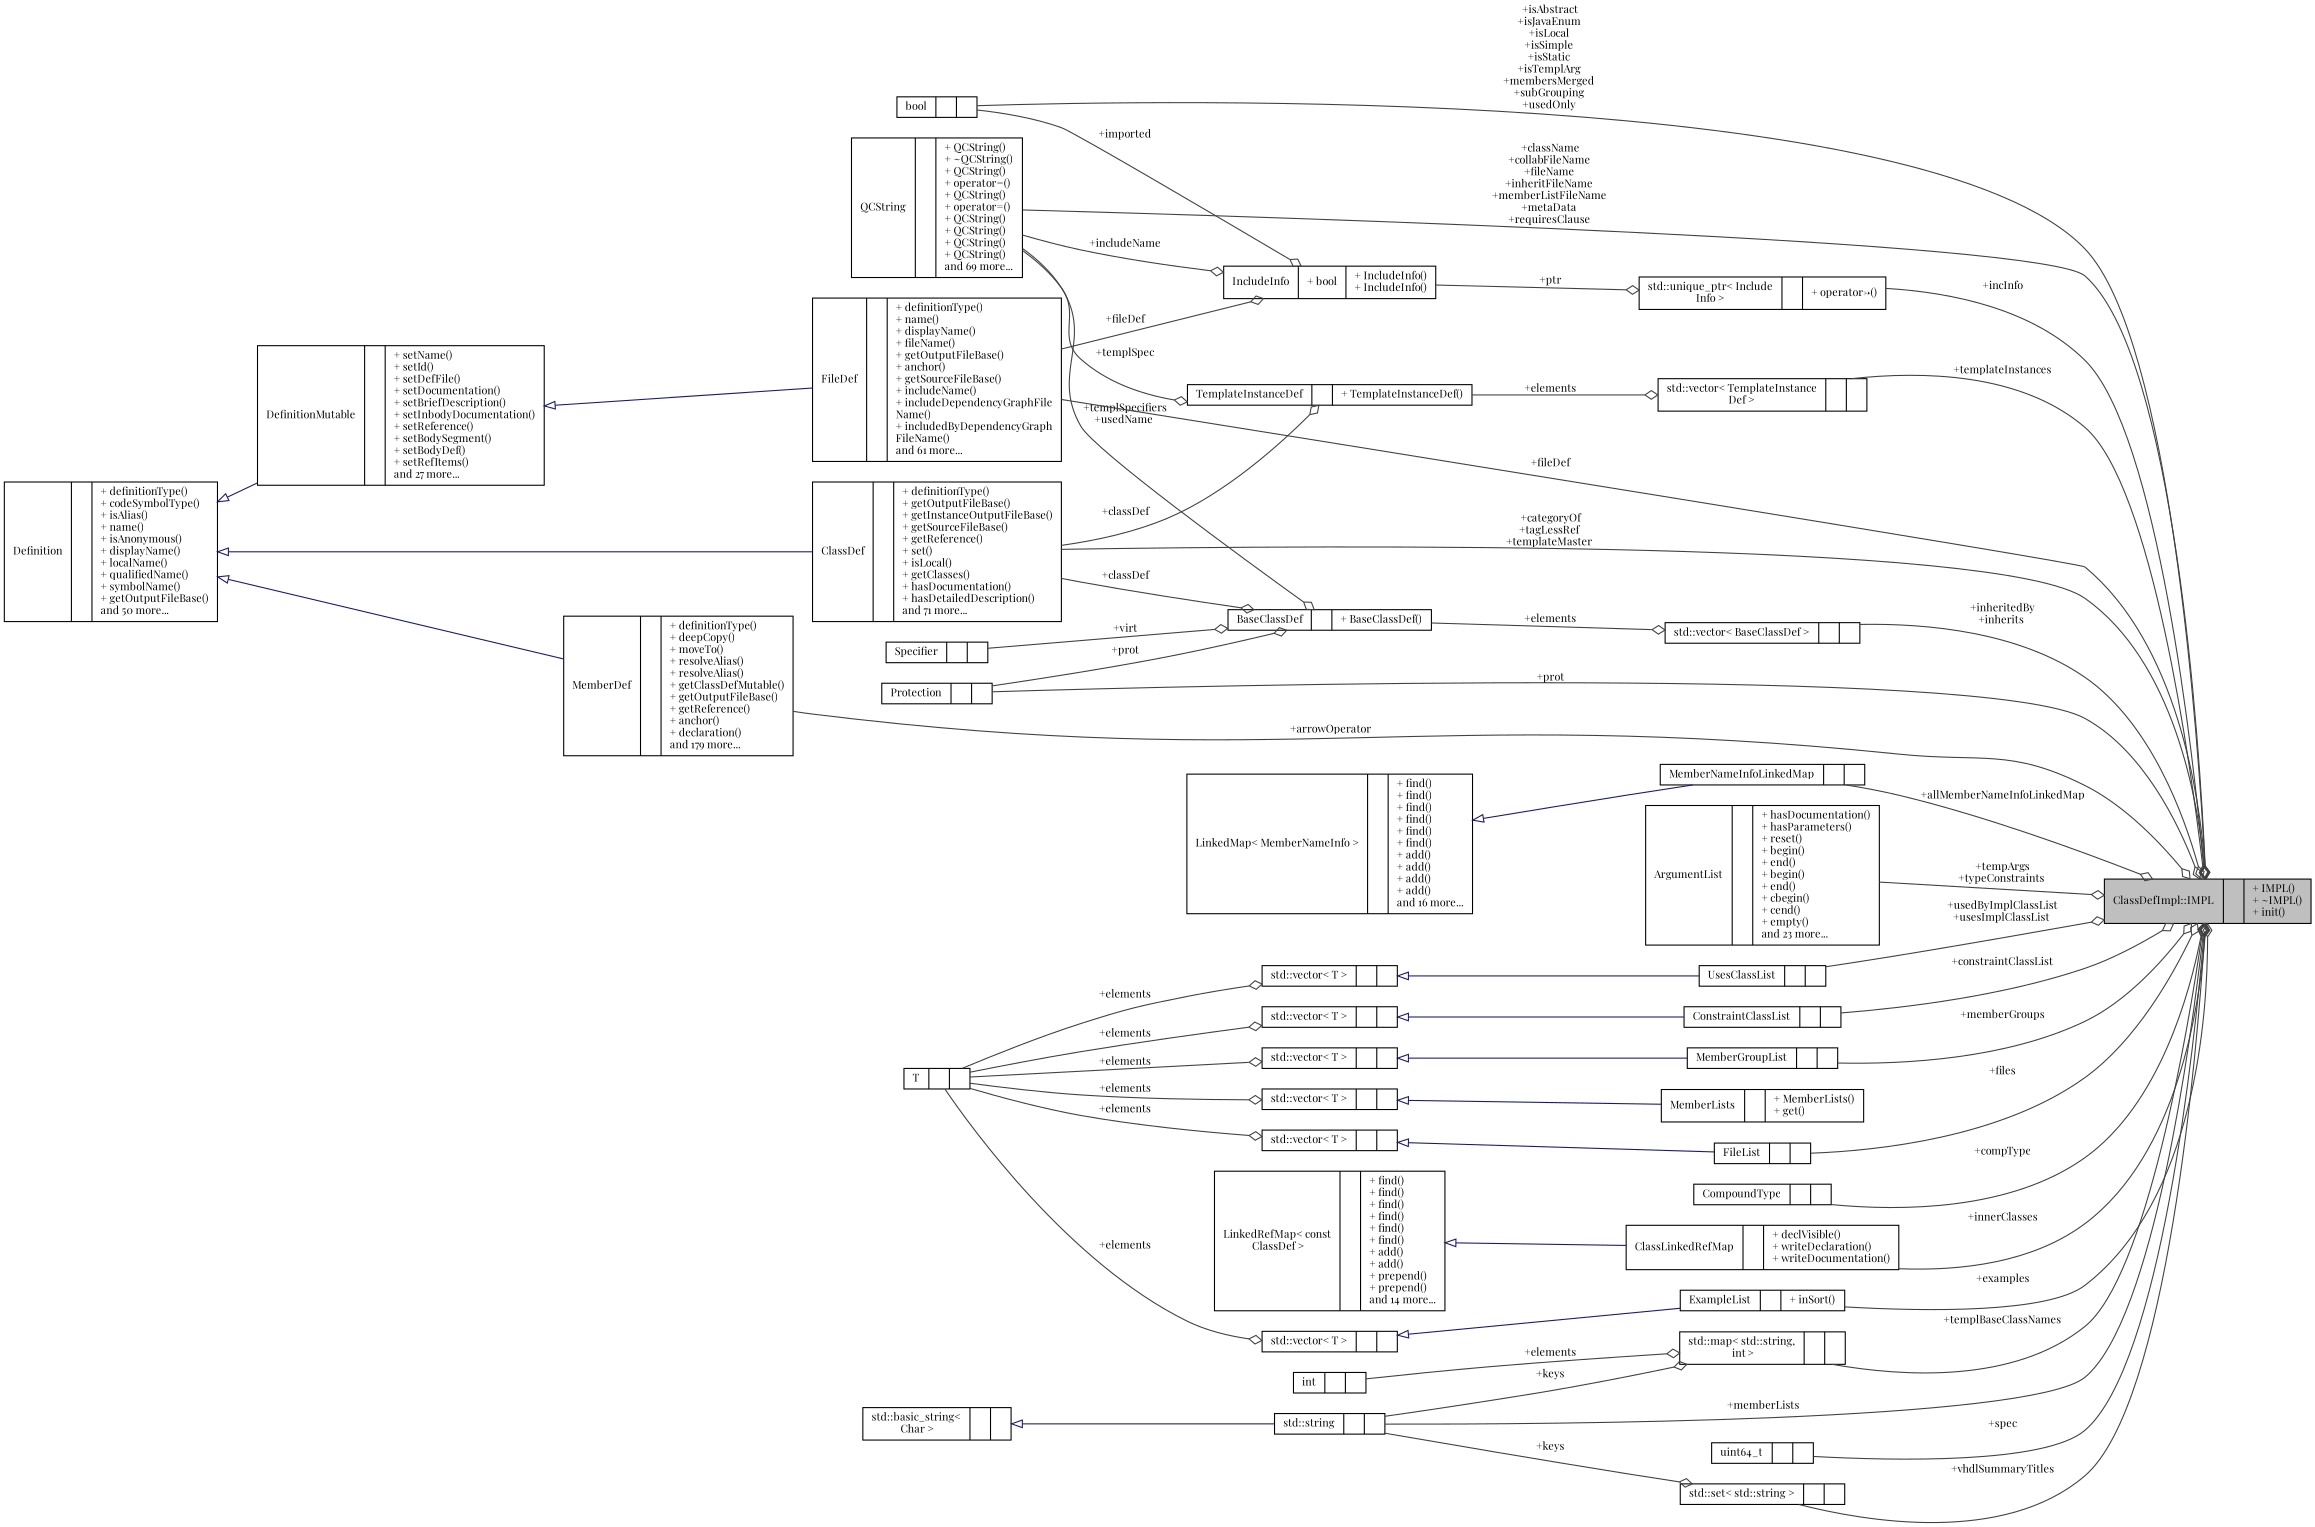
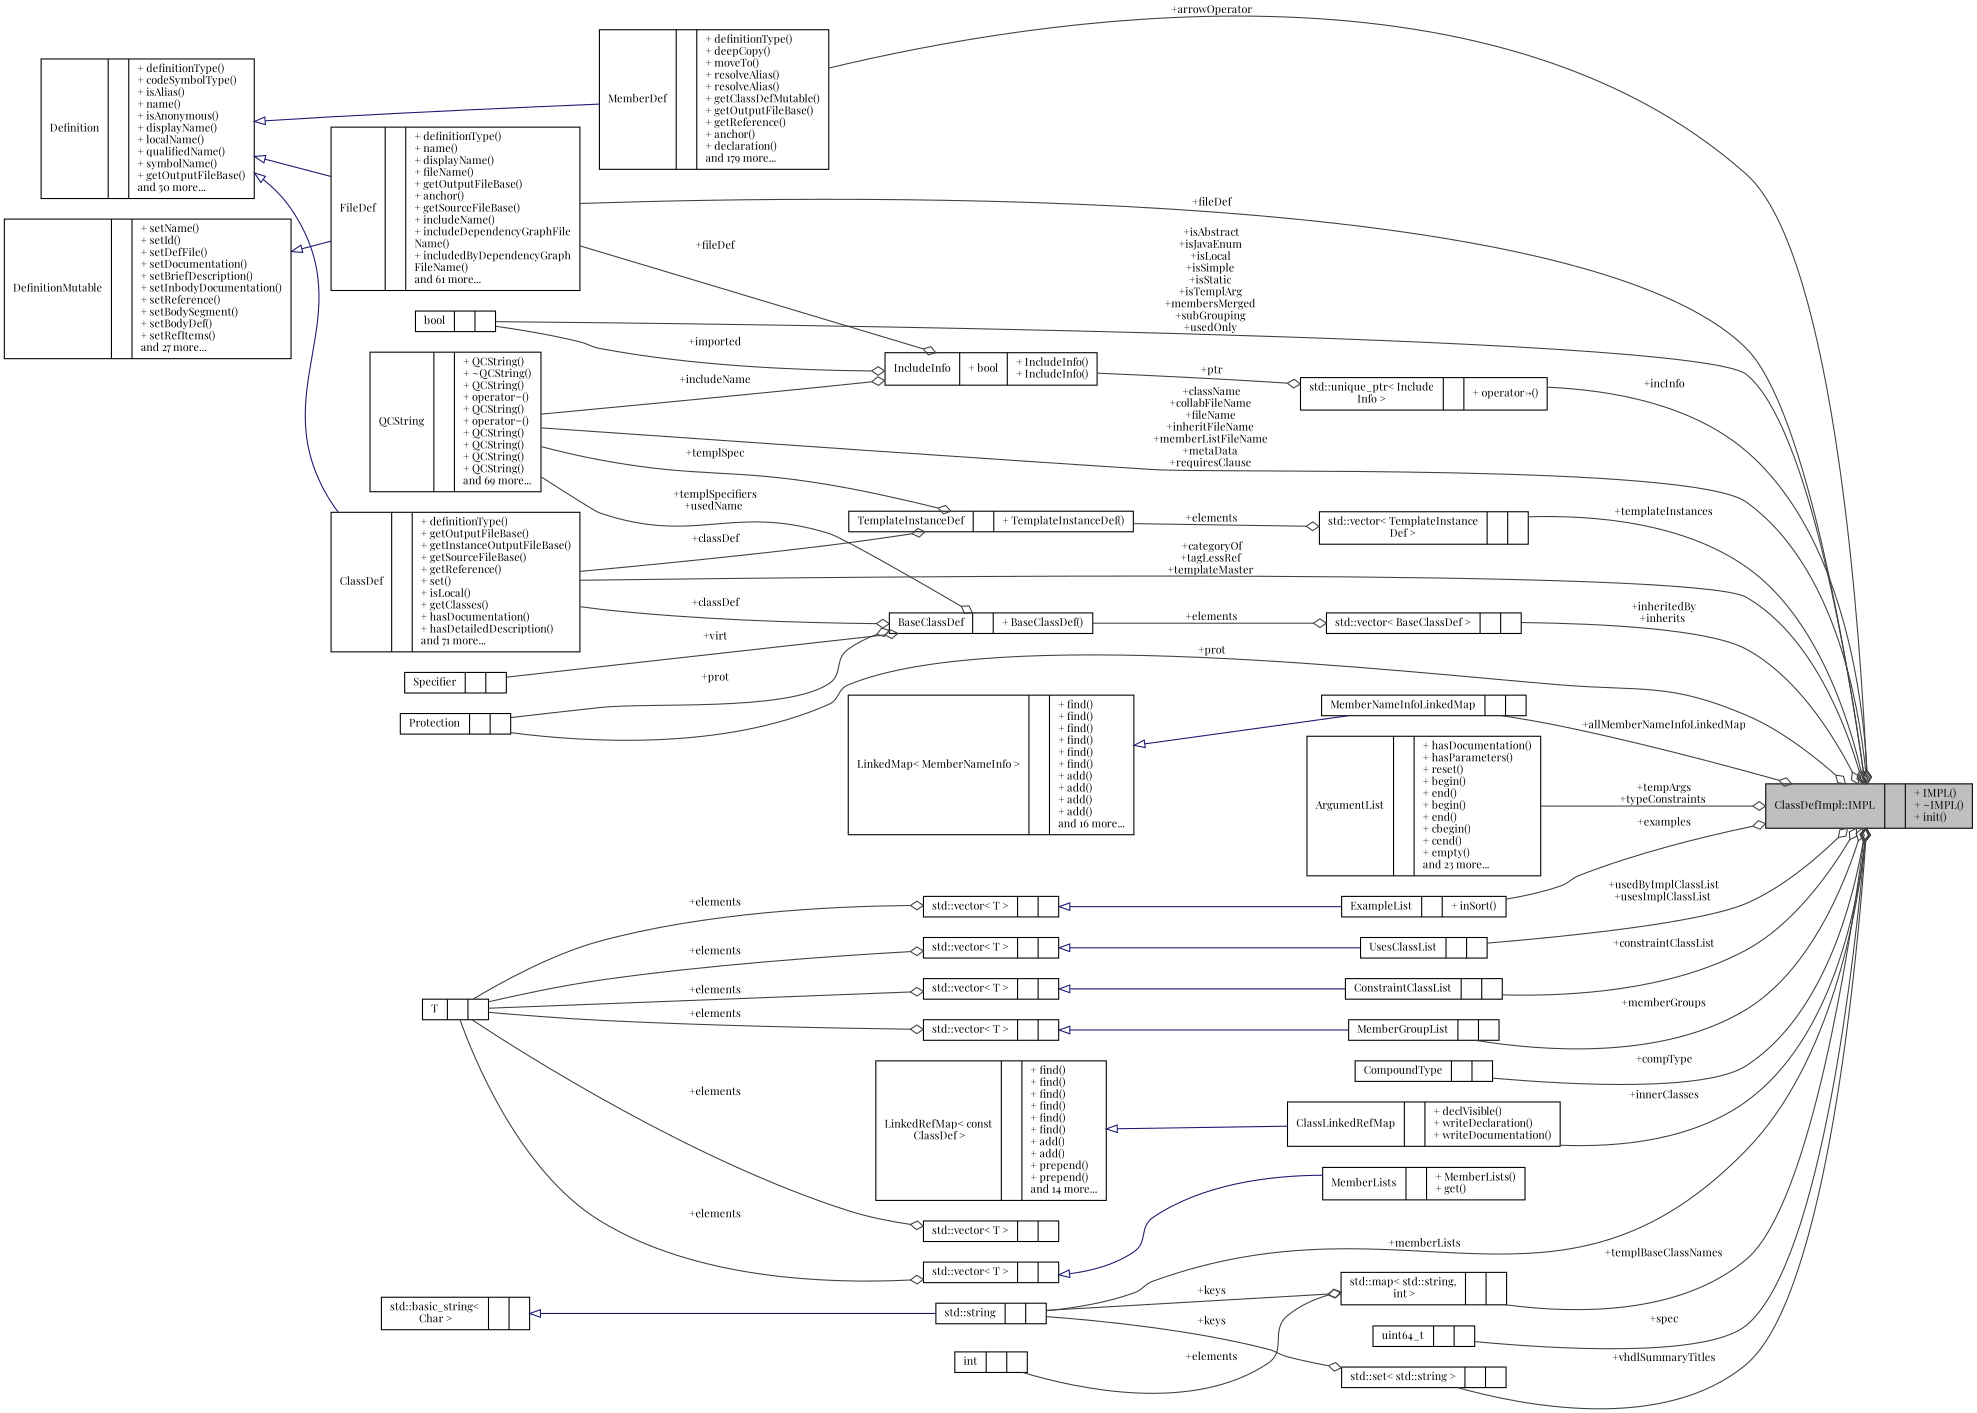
(242, 490) -> (298, 168)
(1762, 1153) -> none
